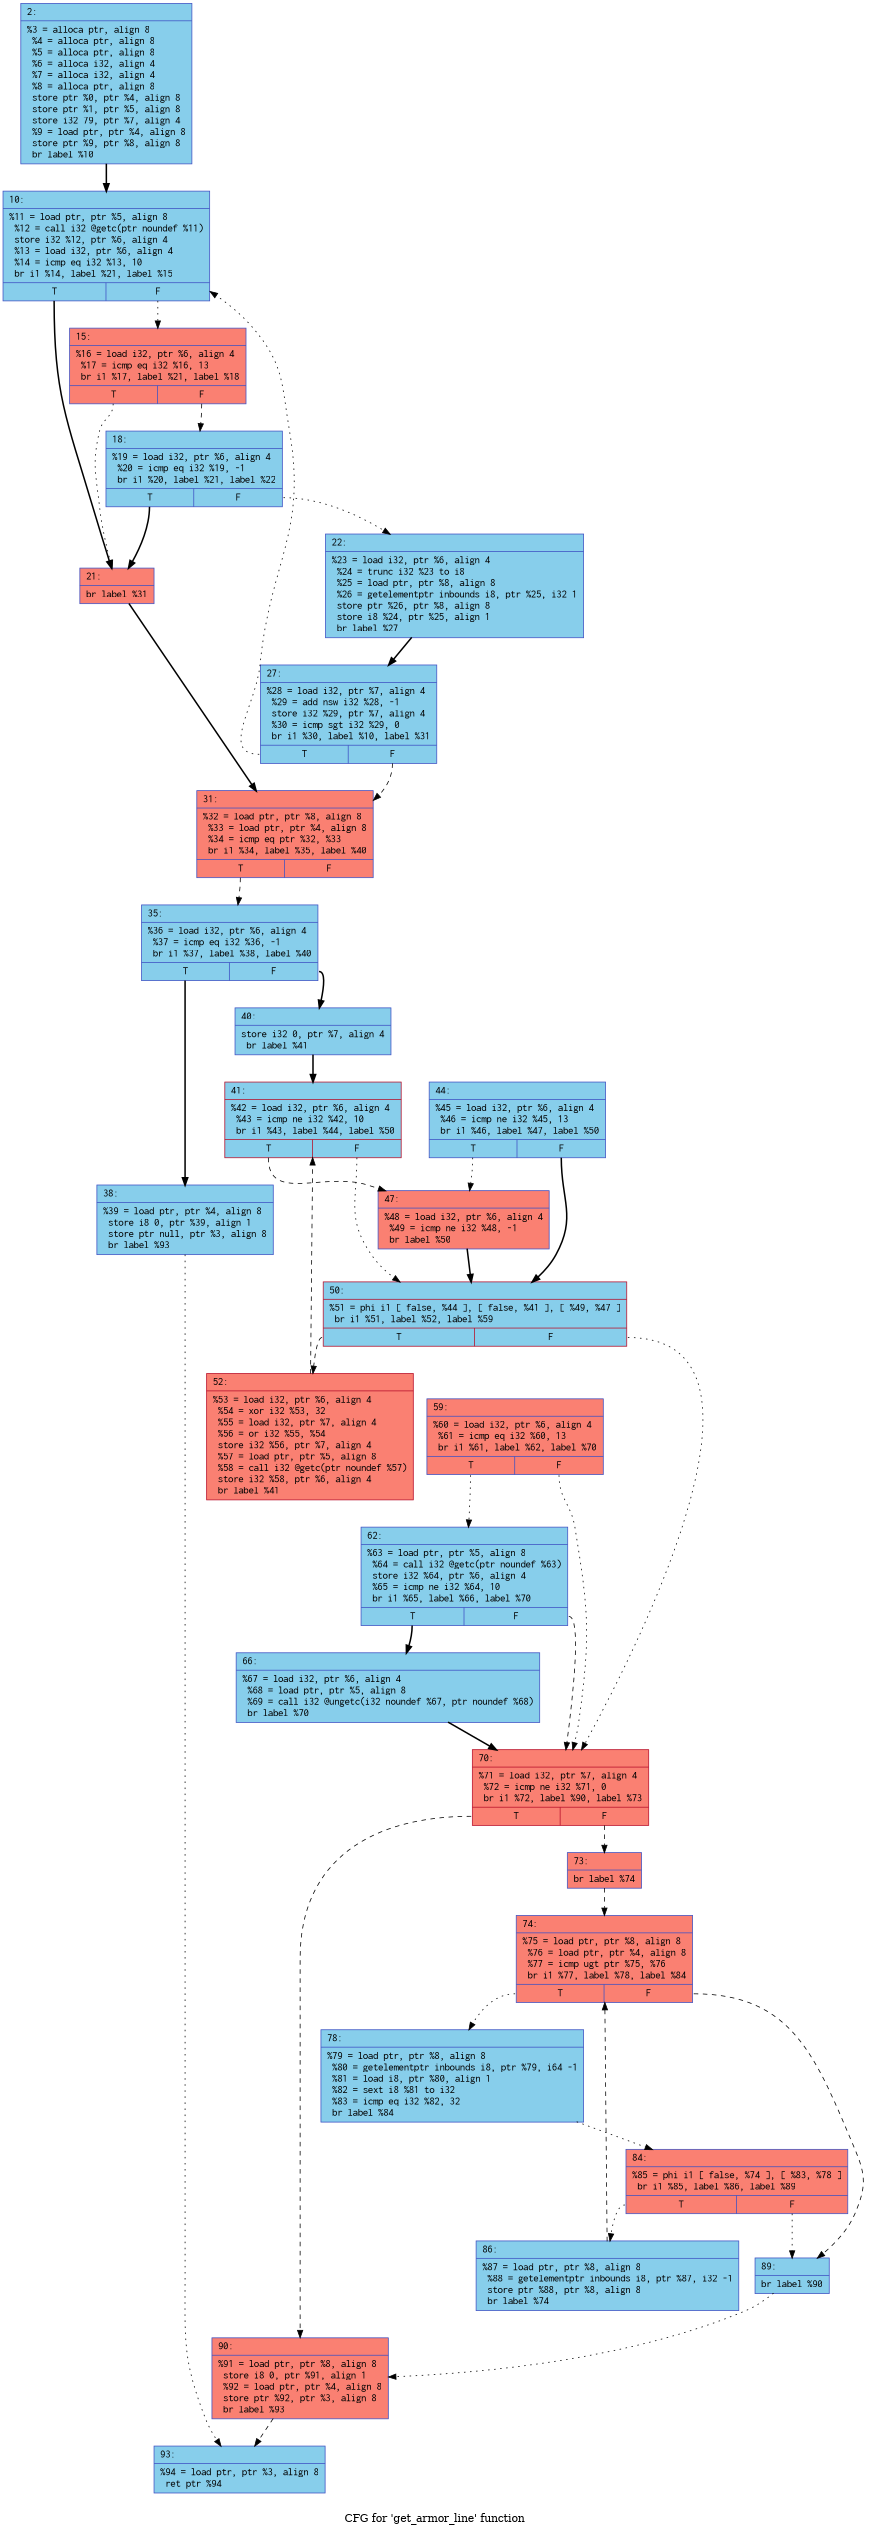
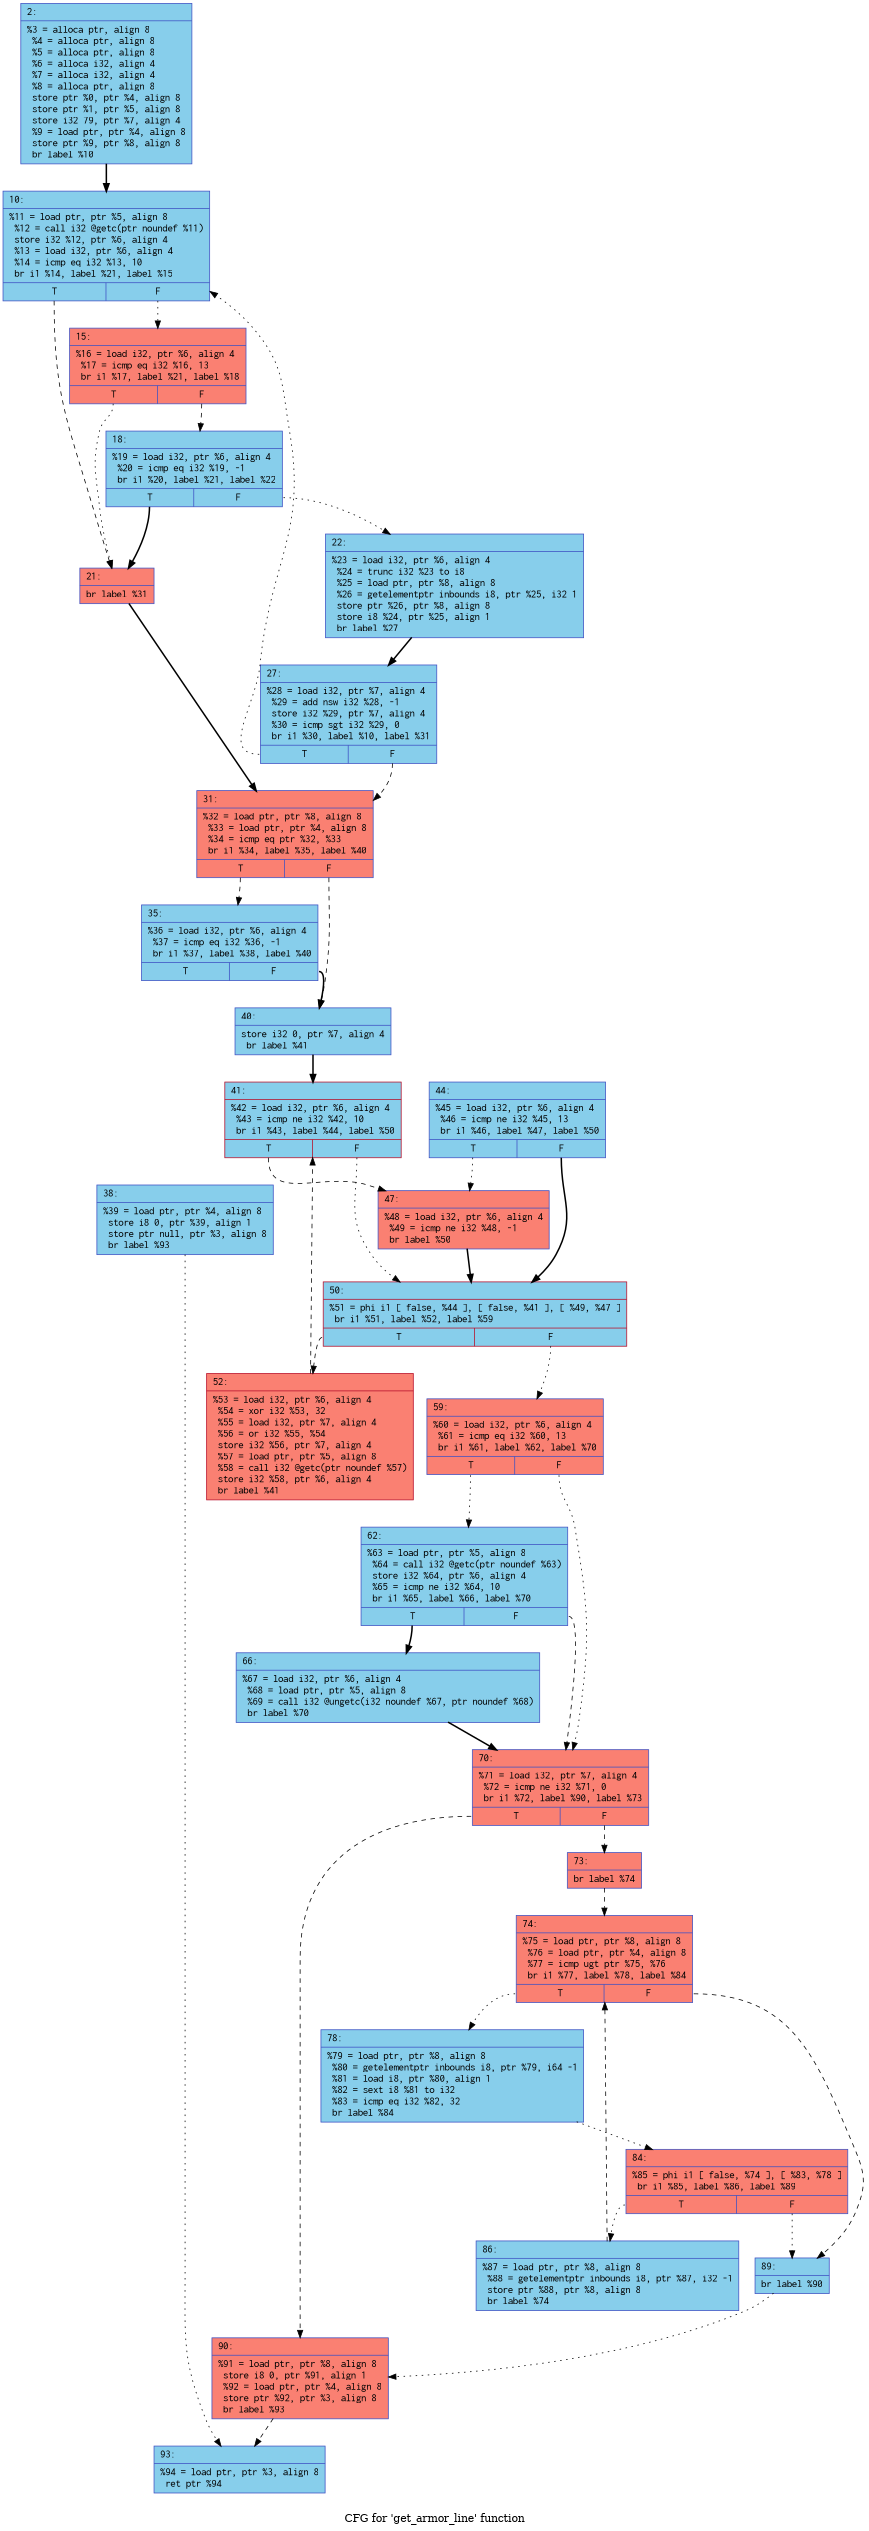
(71, 433) -> (71, 433)
none -> (329, 939)
(185, 1079) -> none
(681, 1528) -> (548, 1370)
(561, 1788) -> (561, 1788)
